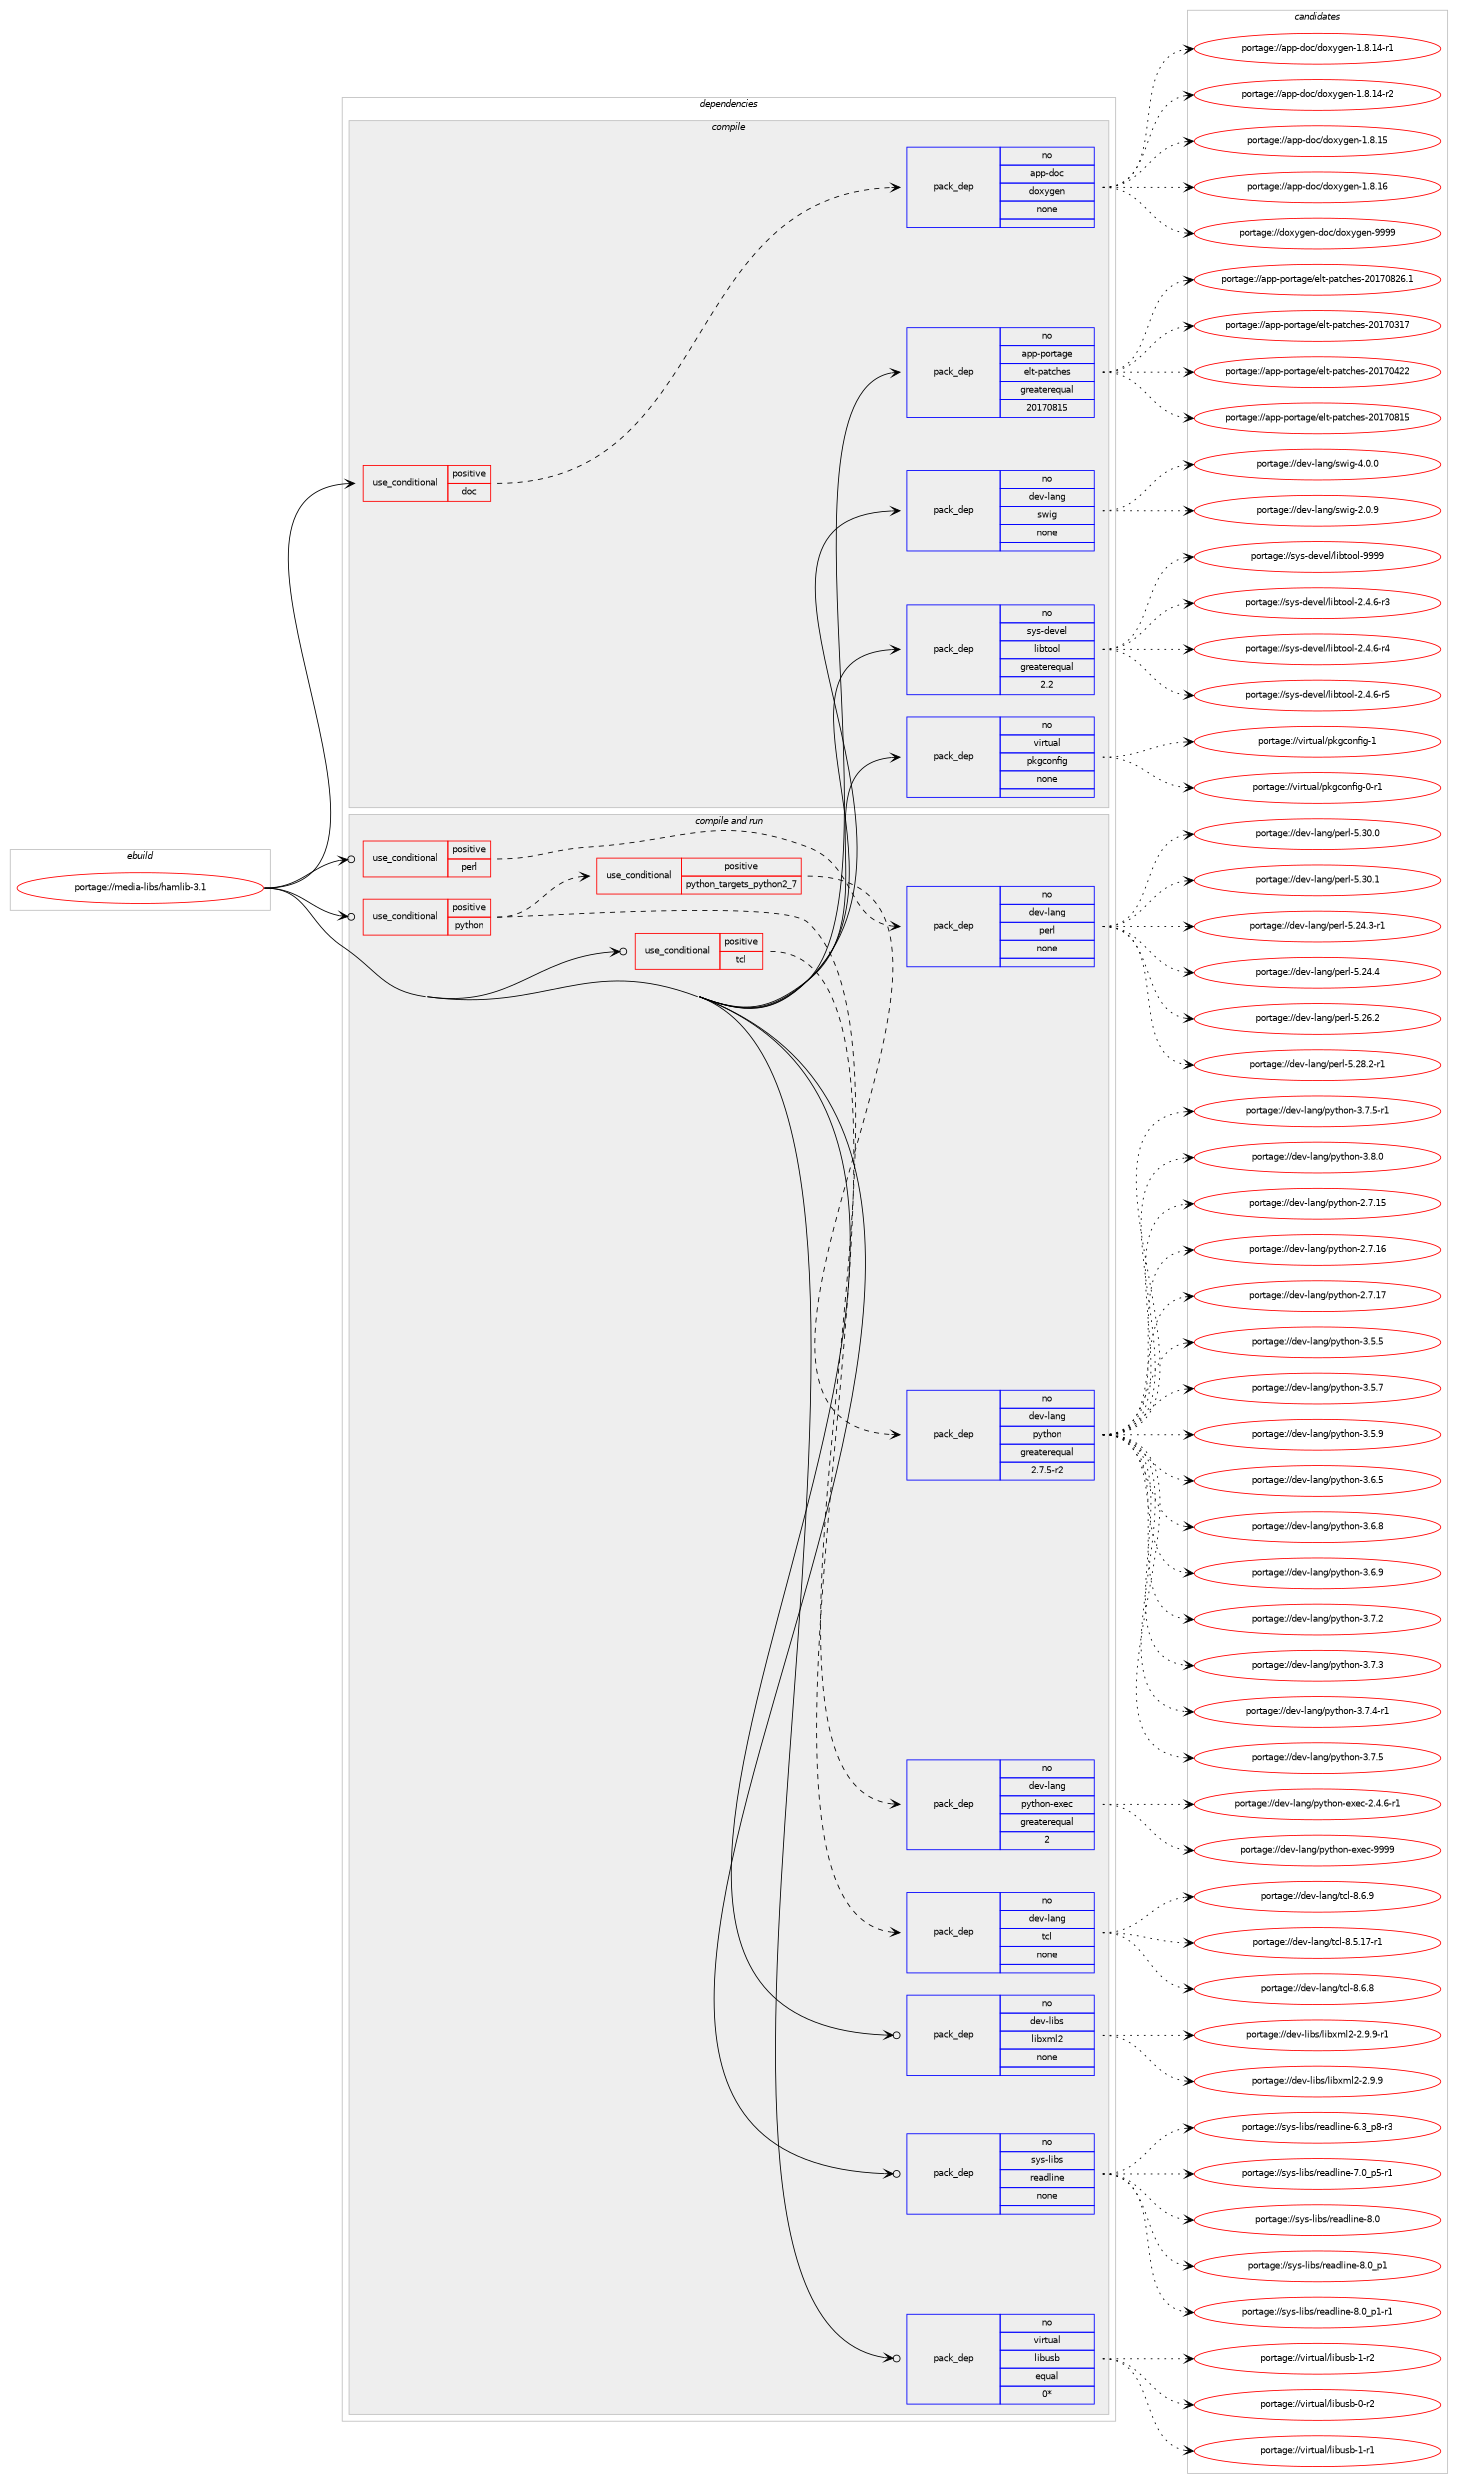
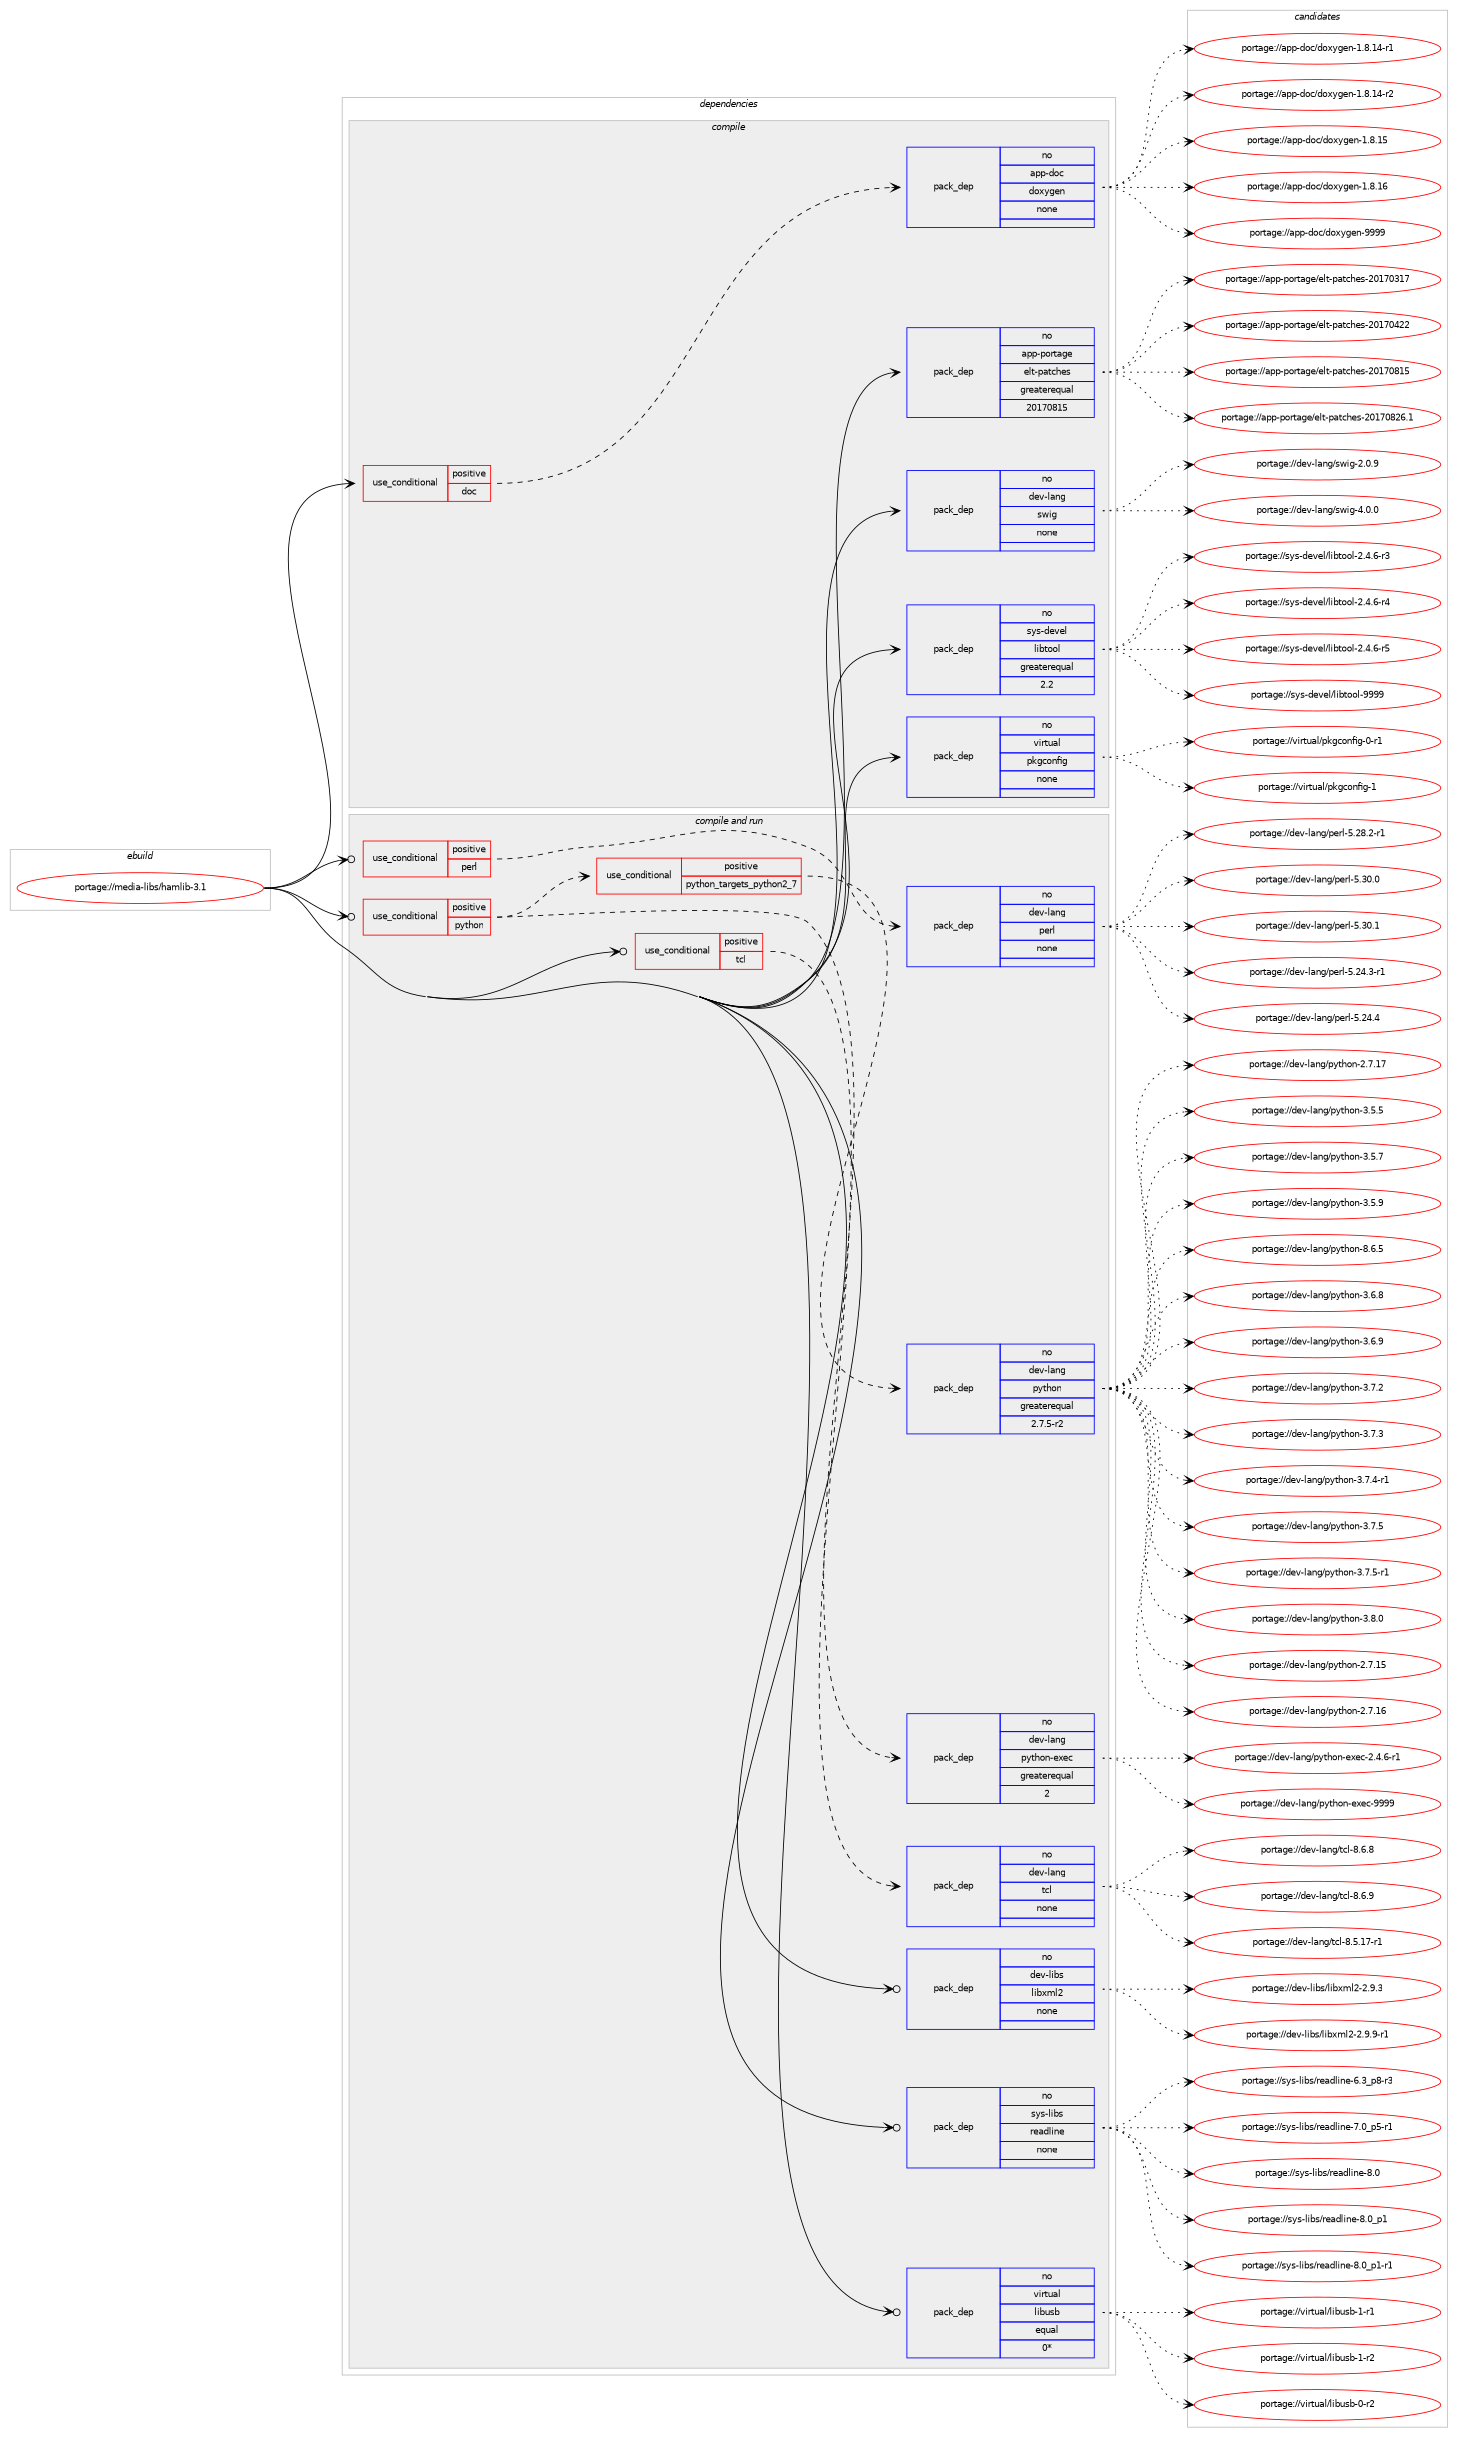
(1318, 234) -> (1318, 234)
(1318, 1019) -> none
(1318, 1481) -> (1318, 1250)
(1318, 2082) -> (1318, 1989)
